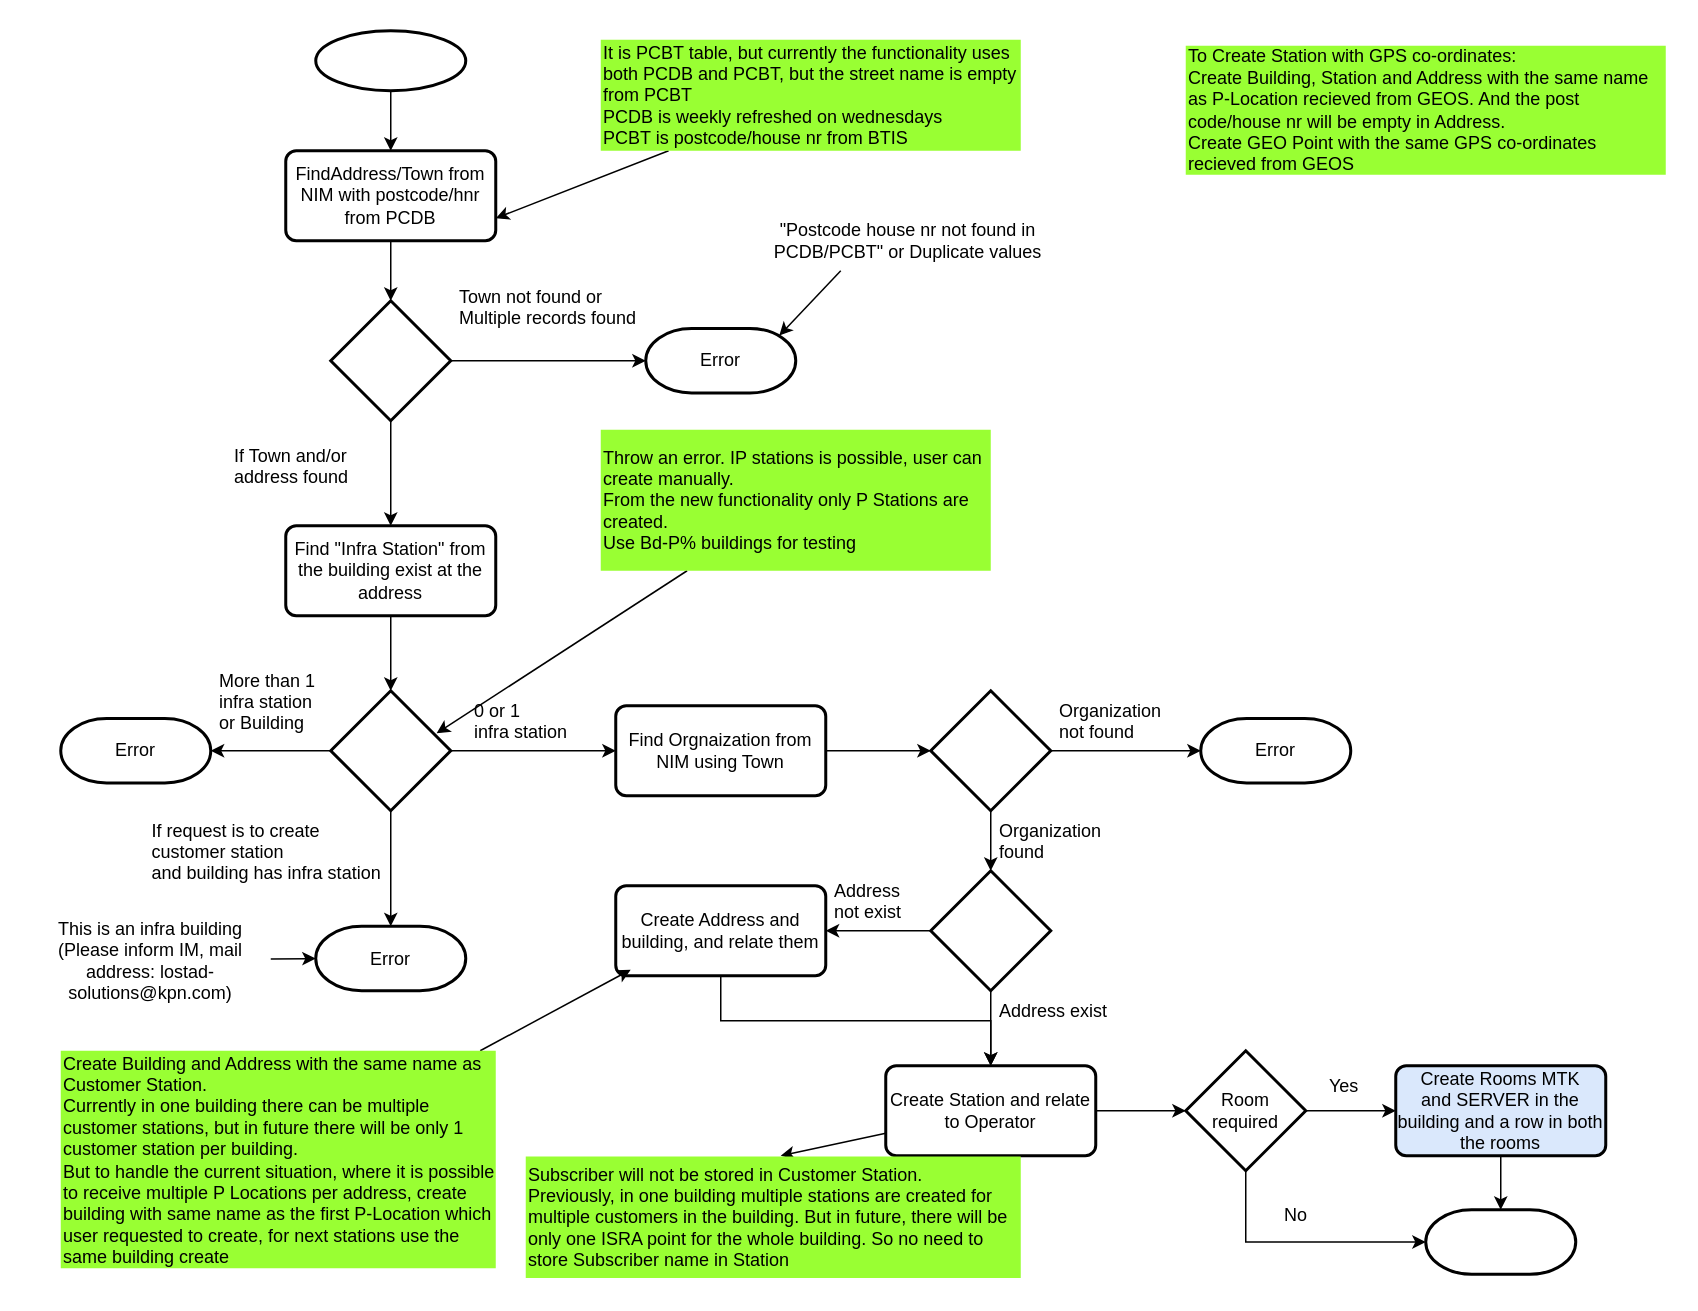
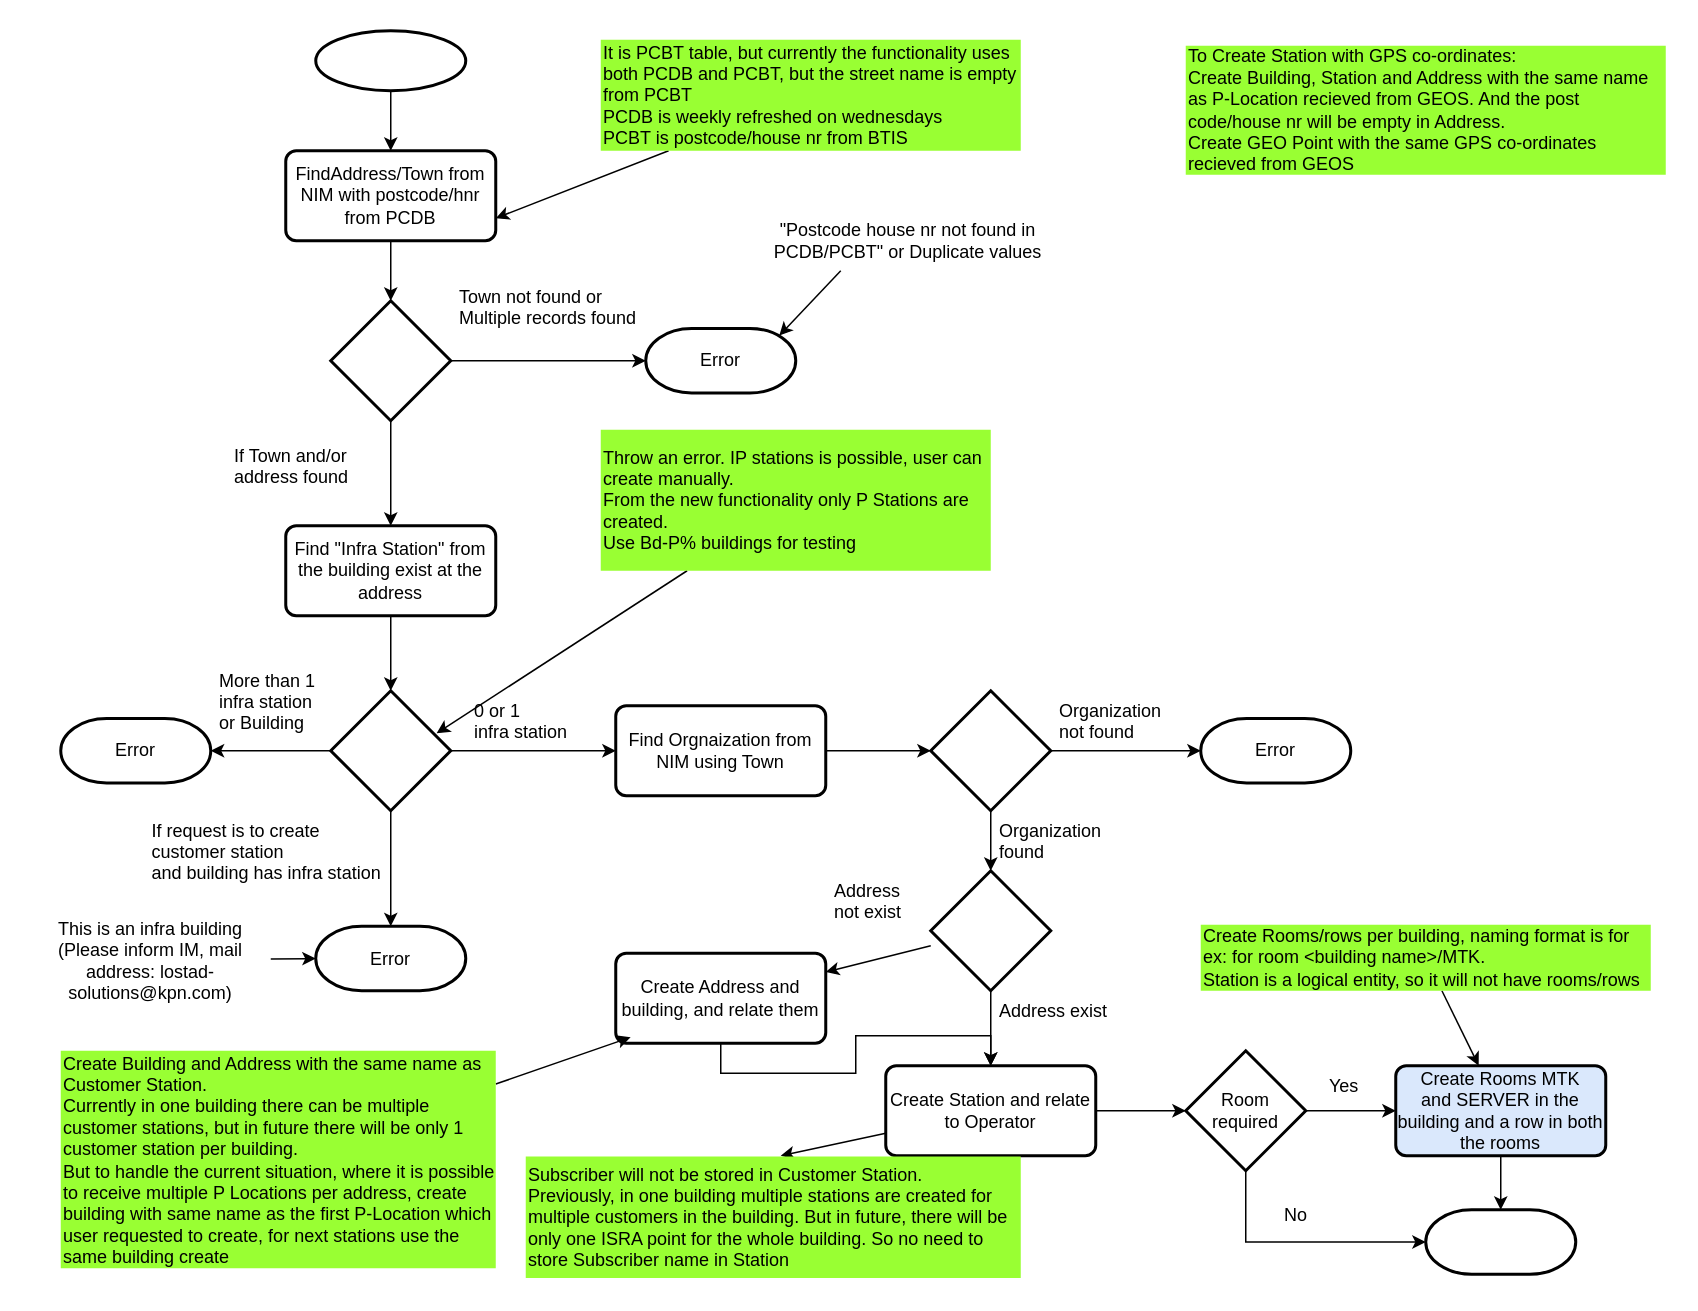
(721, 931) -> (721, 998)
none -> (1426, 958)
none -> (1458, 1024)
